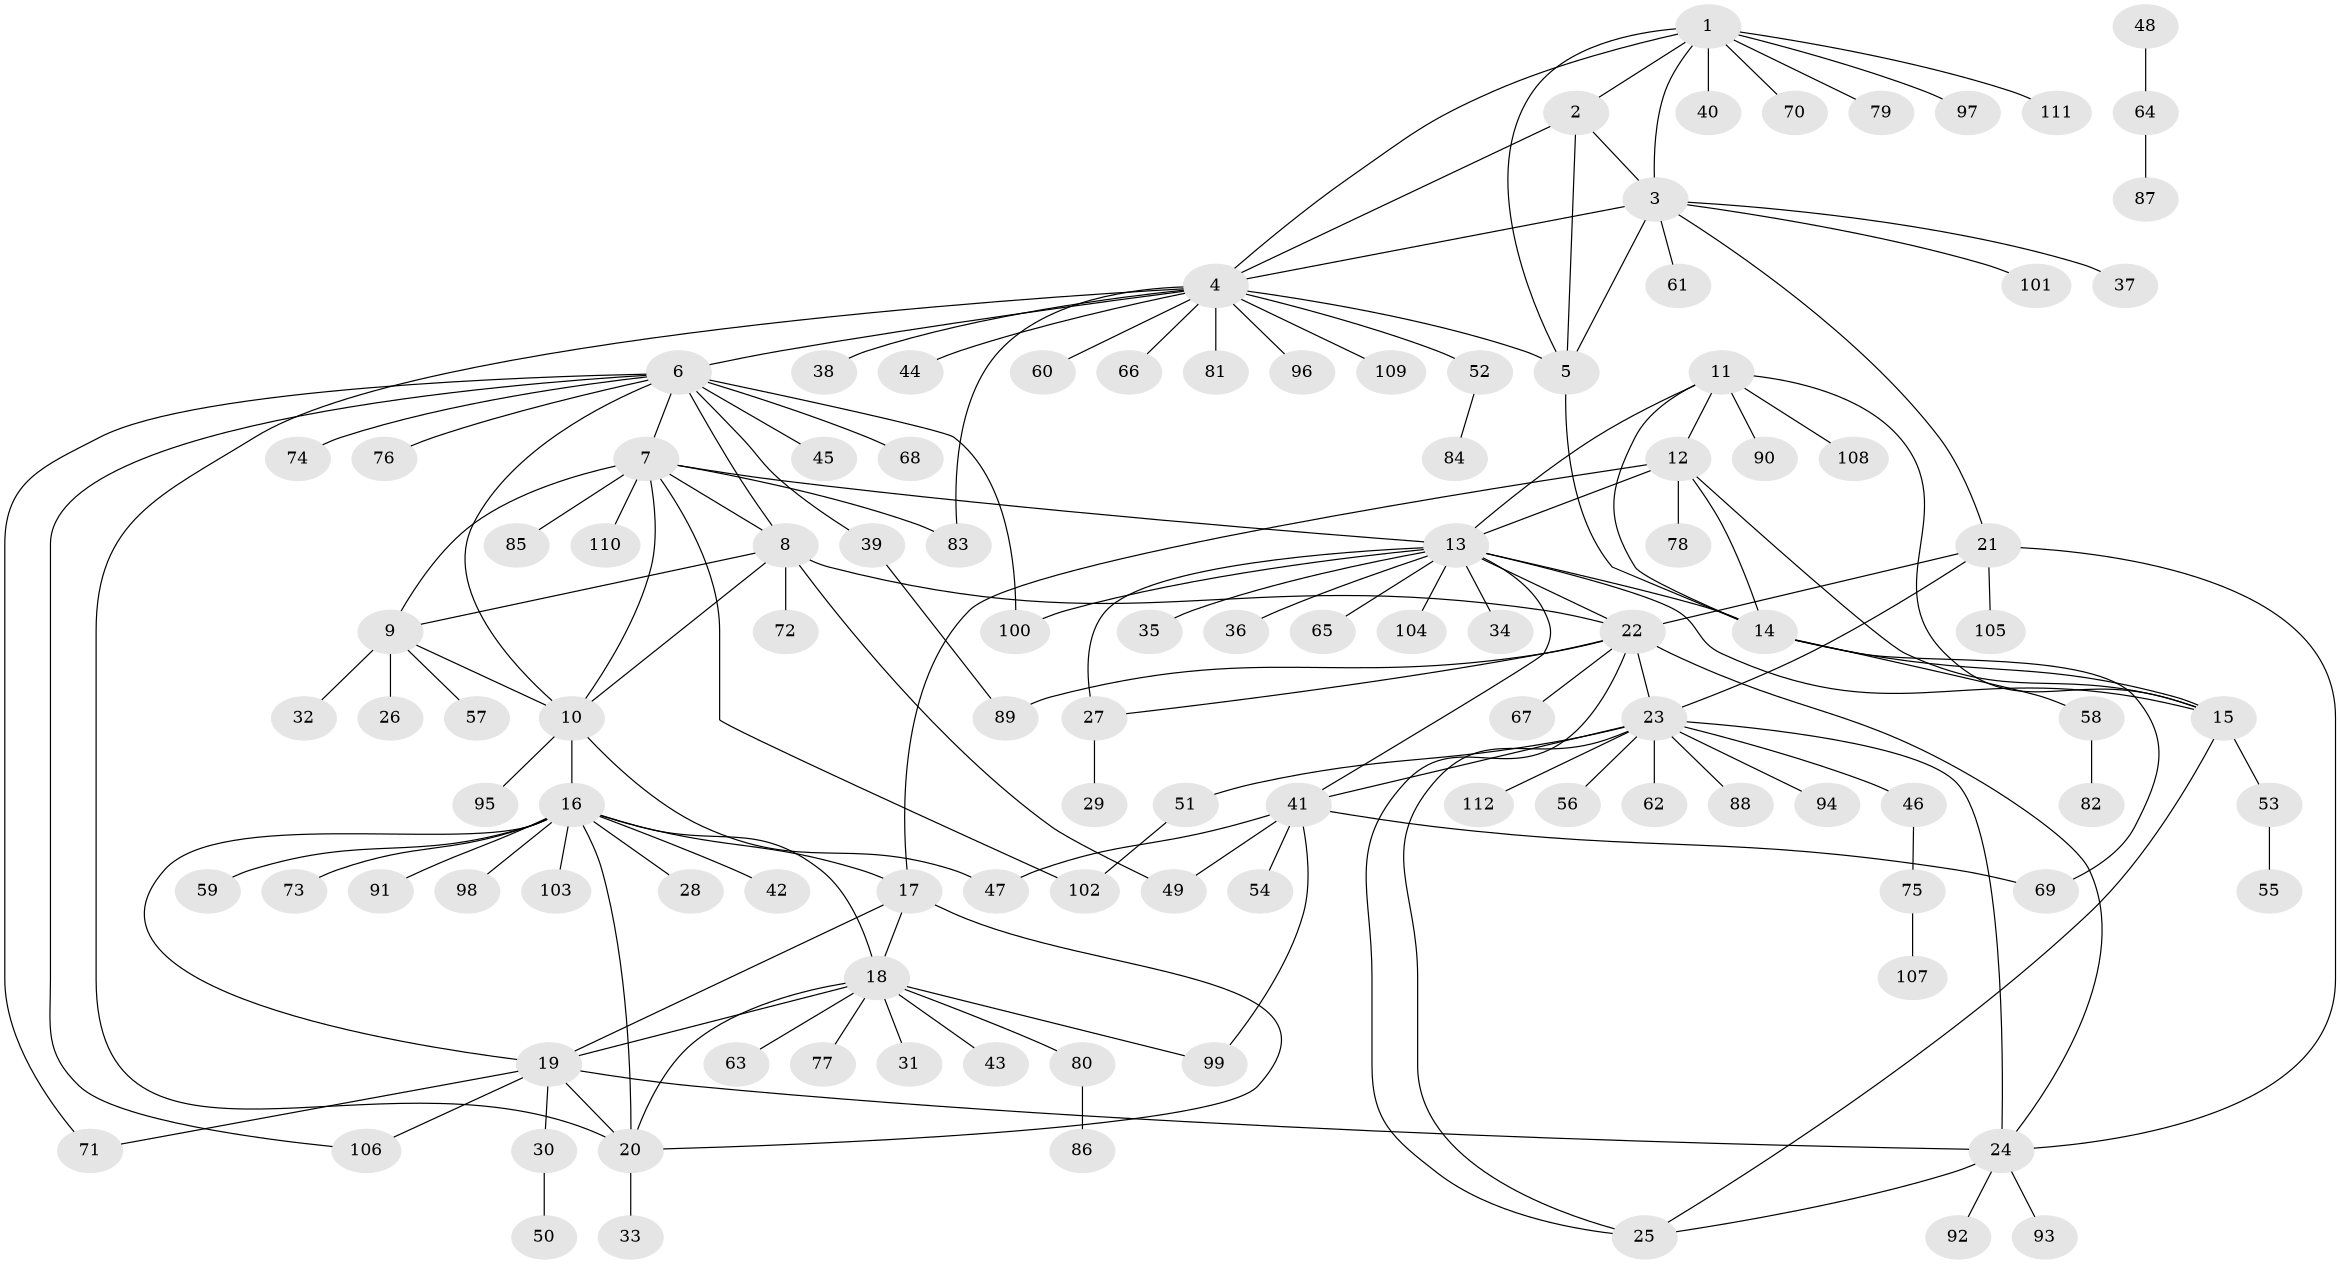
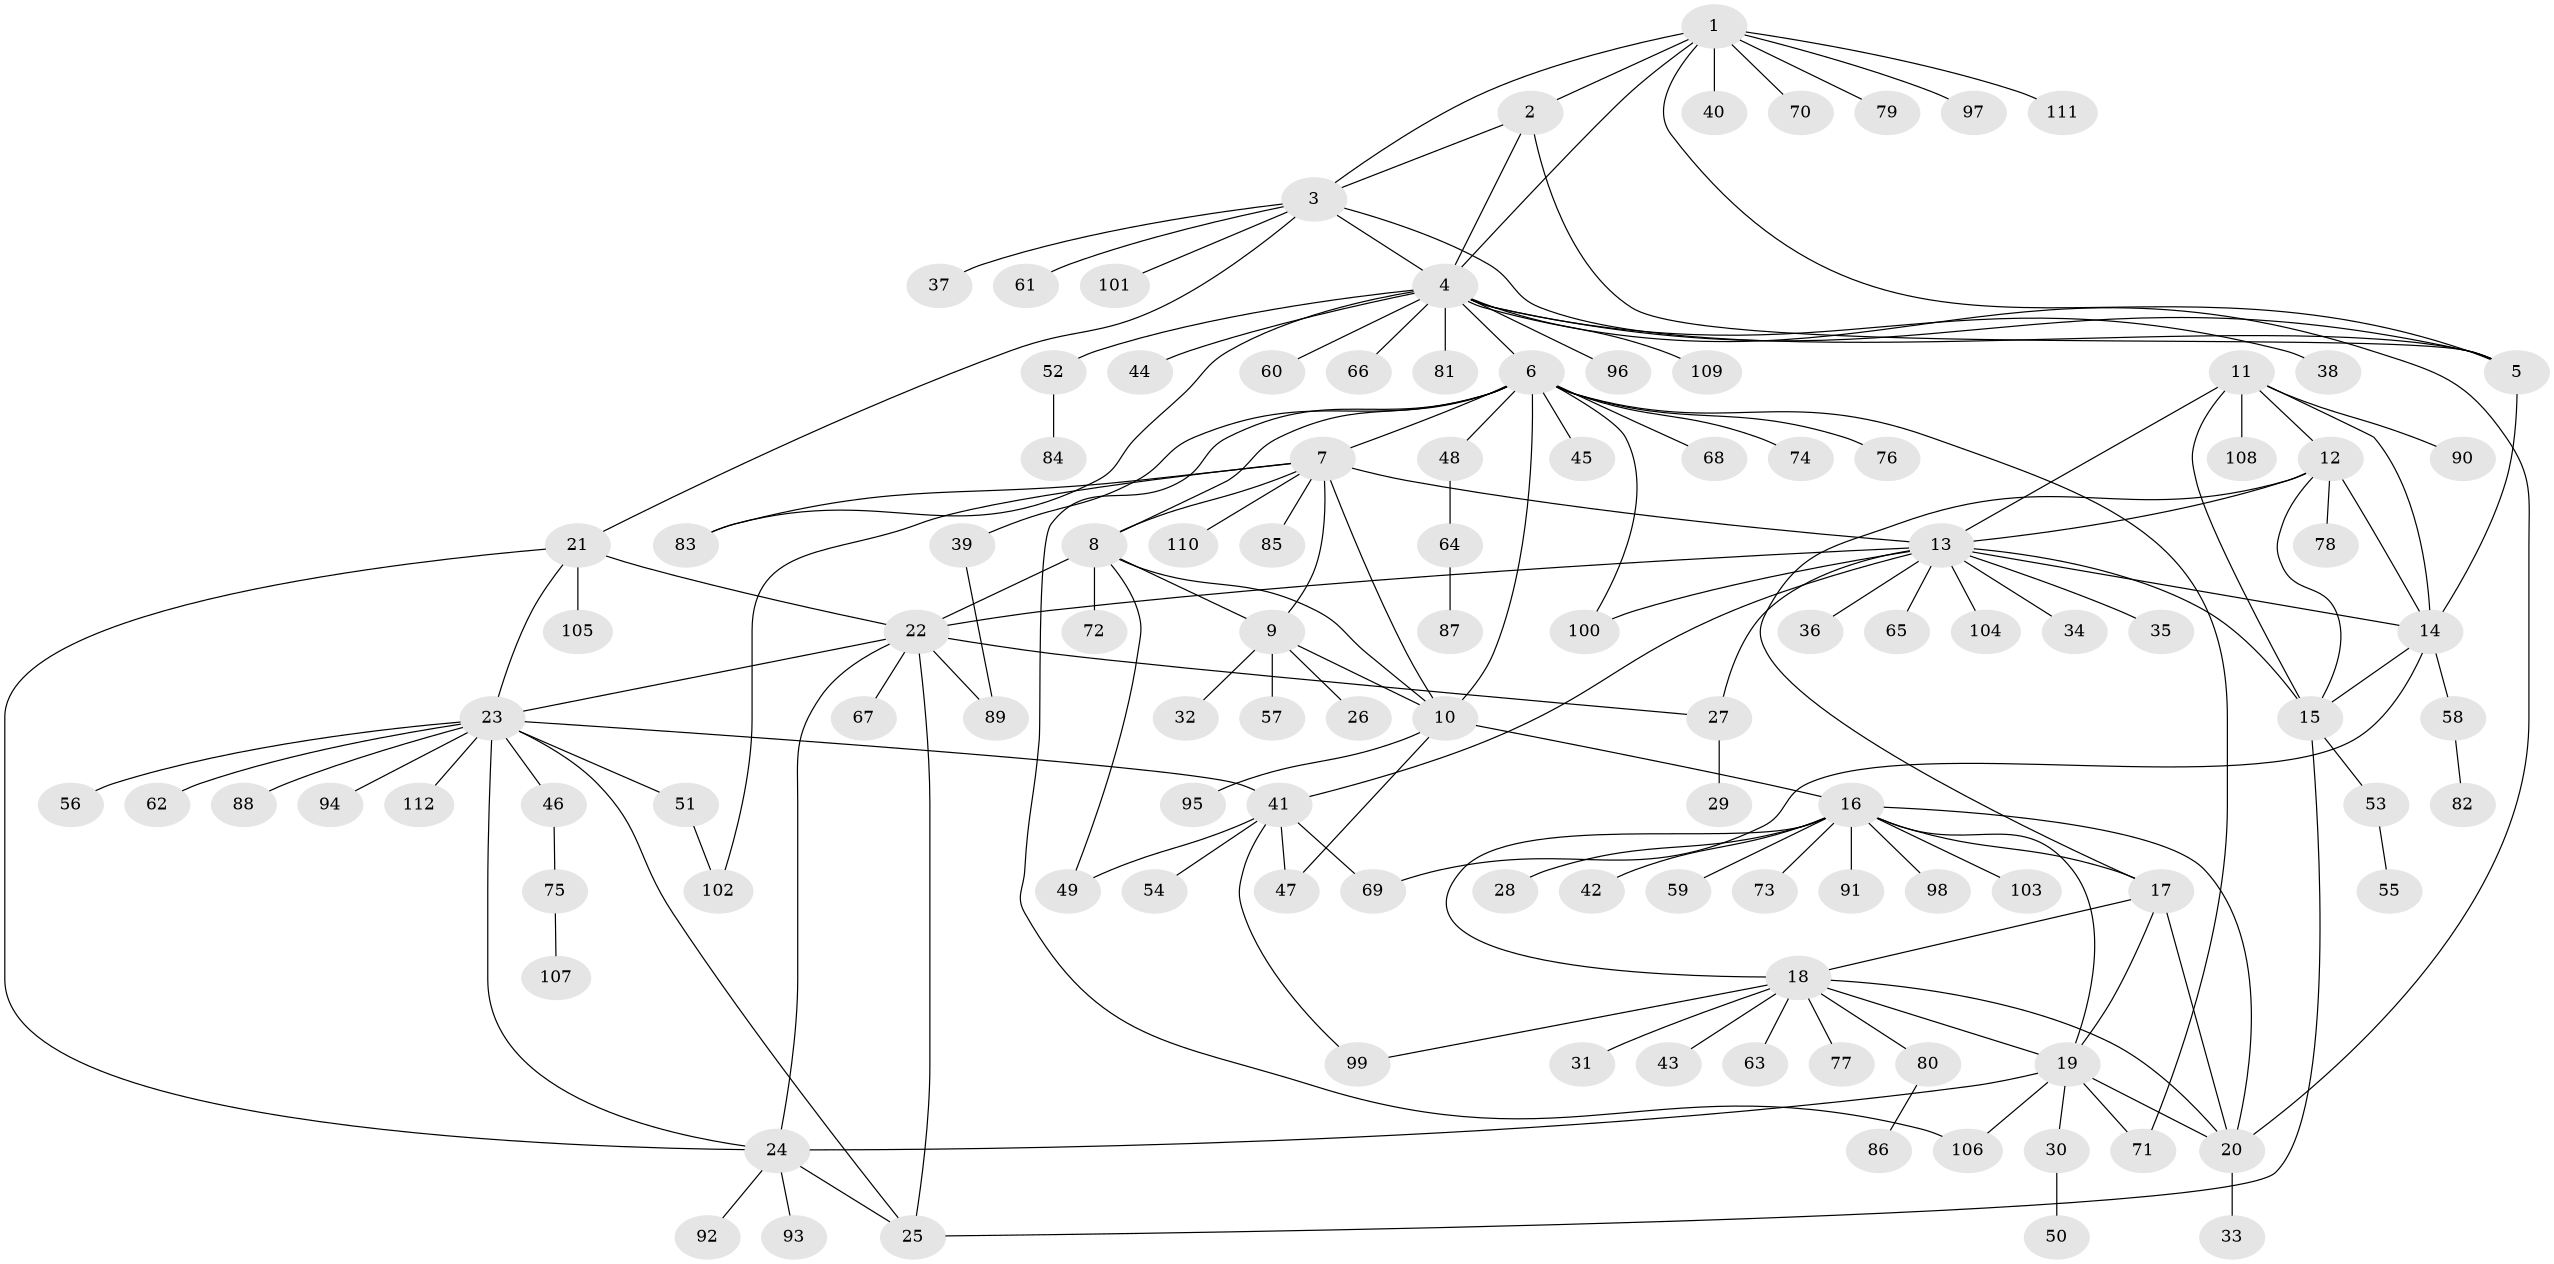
none -> (1491, 416)
